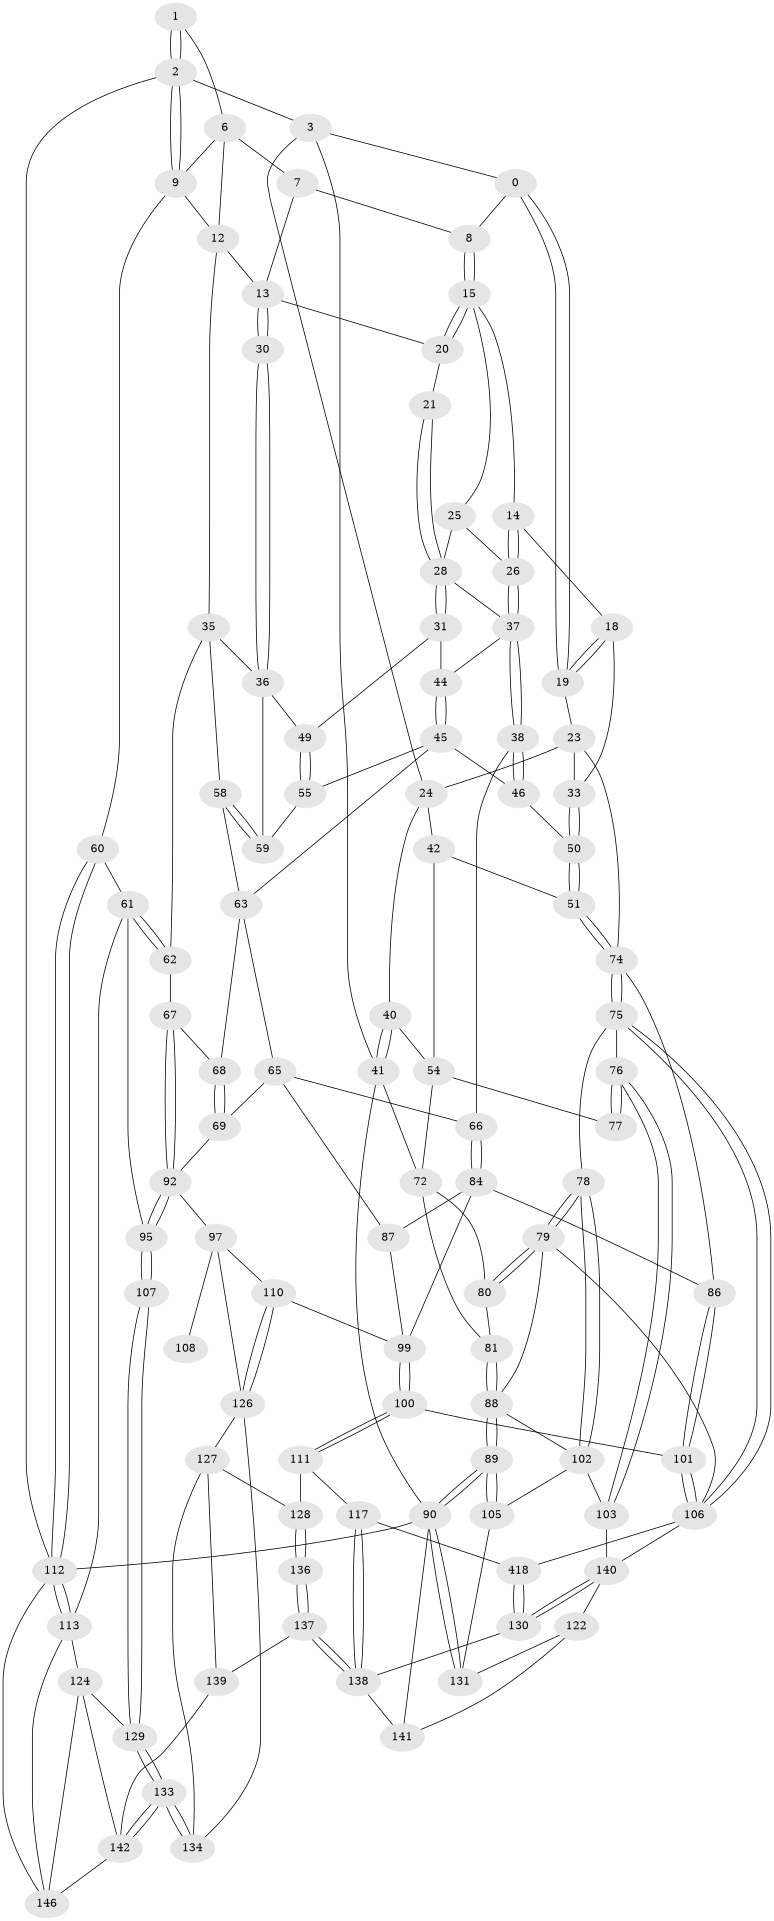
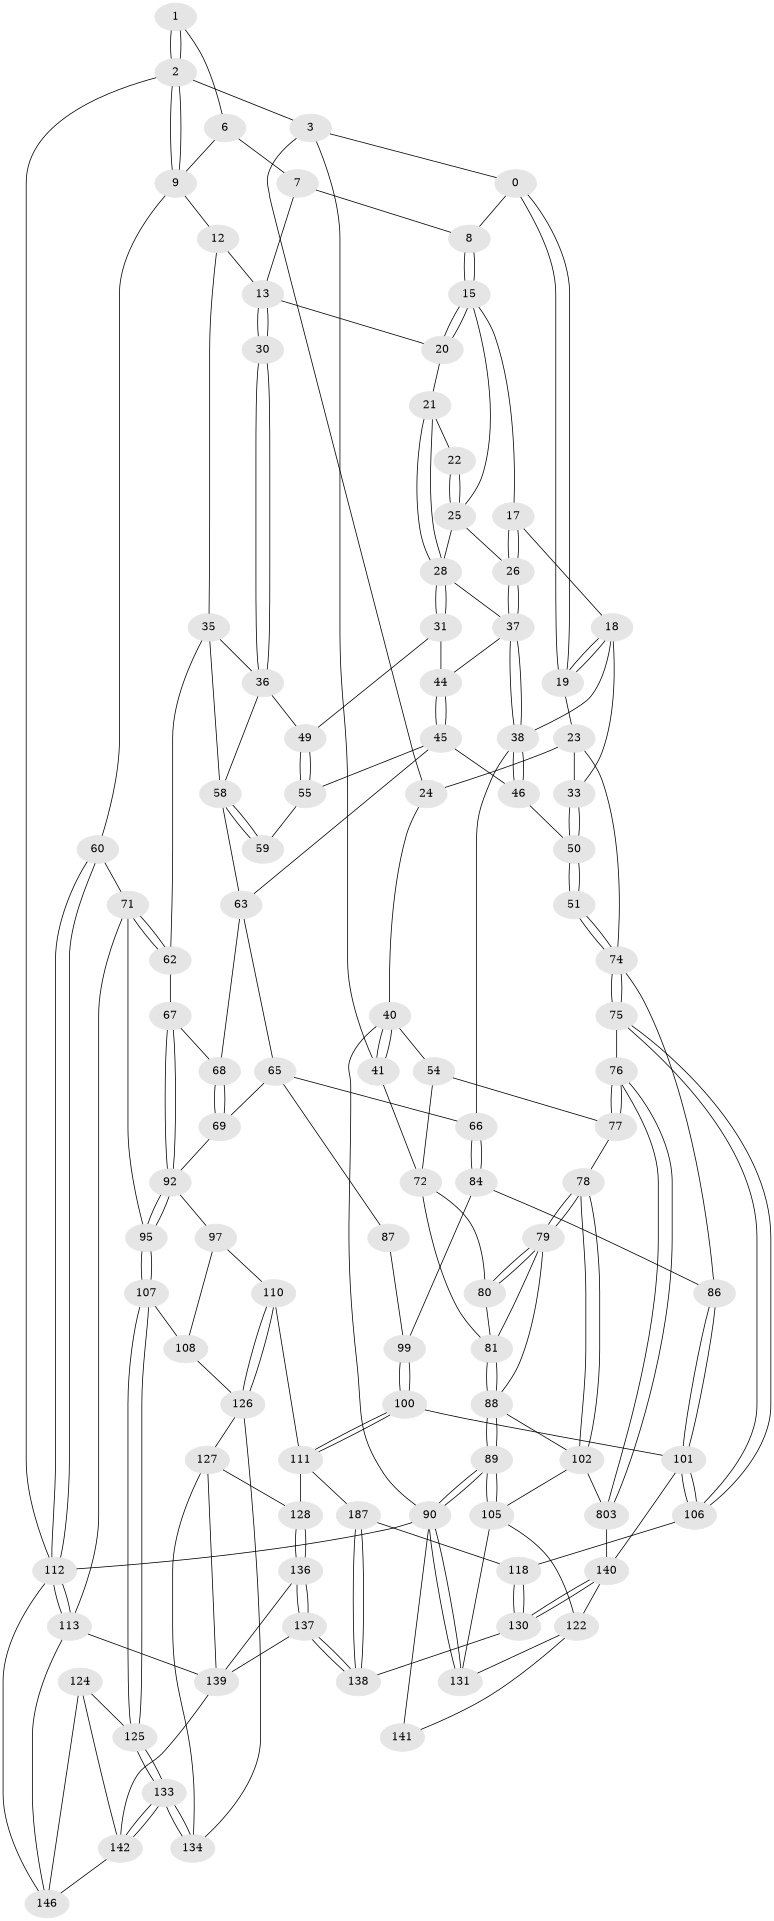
(222, 183) -> none
none -> (455, 461)
(513, 516) -> (513, 516)
none -> (589, 699)
(263, 766) -> (242, 738)
(434, 849) -> none
(128, 905) -> (128, 905)
(581, 1096) -> (600, 1155)
(432, 1210) -> none
(357, 1300) -> (350, 1270)
none -> (166, 1321)
(229, 1321) -> (214, 1377)
(339, 1321) -> (287, 1377)
(665, 1361) -> (519, 1294)
(358, 1515) -> (358, 1515)
(607, 1515) -> (607, 1515)
(651, 1543) -> (646, 1516)
none -> (554, 1566)
(519, 1571) -> (519, 1571)
none -> (254, 1633)
(75, 1654) -> (148, 1656)
(380, 1710) -> none
(135, 1737) -> (135, 1737)
